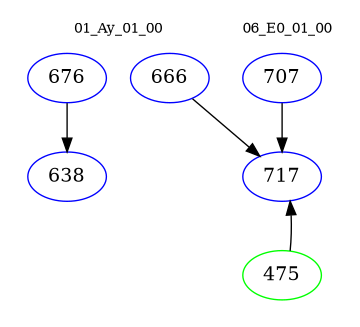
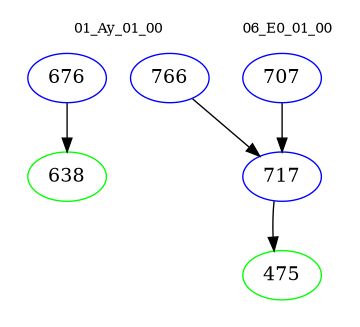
(170, 78) -> (170, 78)
(67, 177) -> (67, 177)
(291, 233) -> (273, 219)
